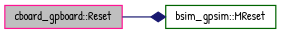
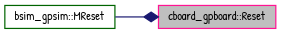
(137, 17) -> (129, 17)
